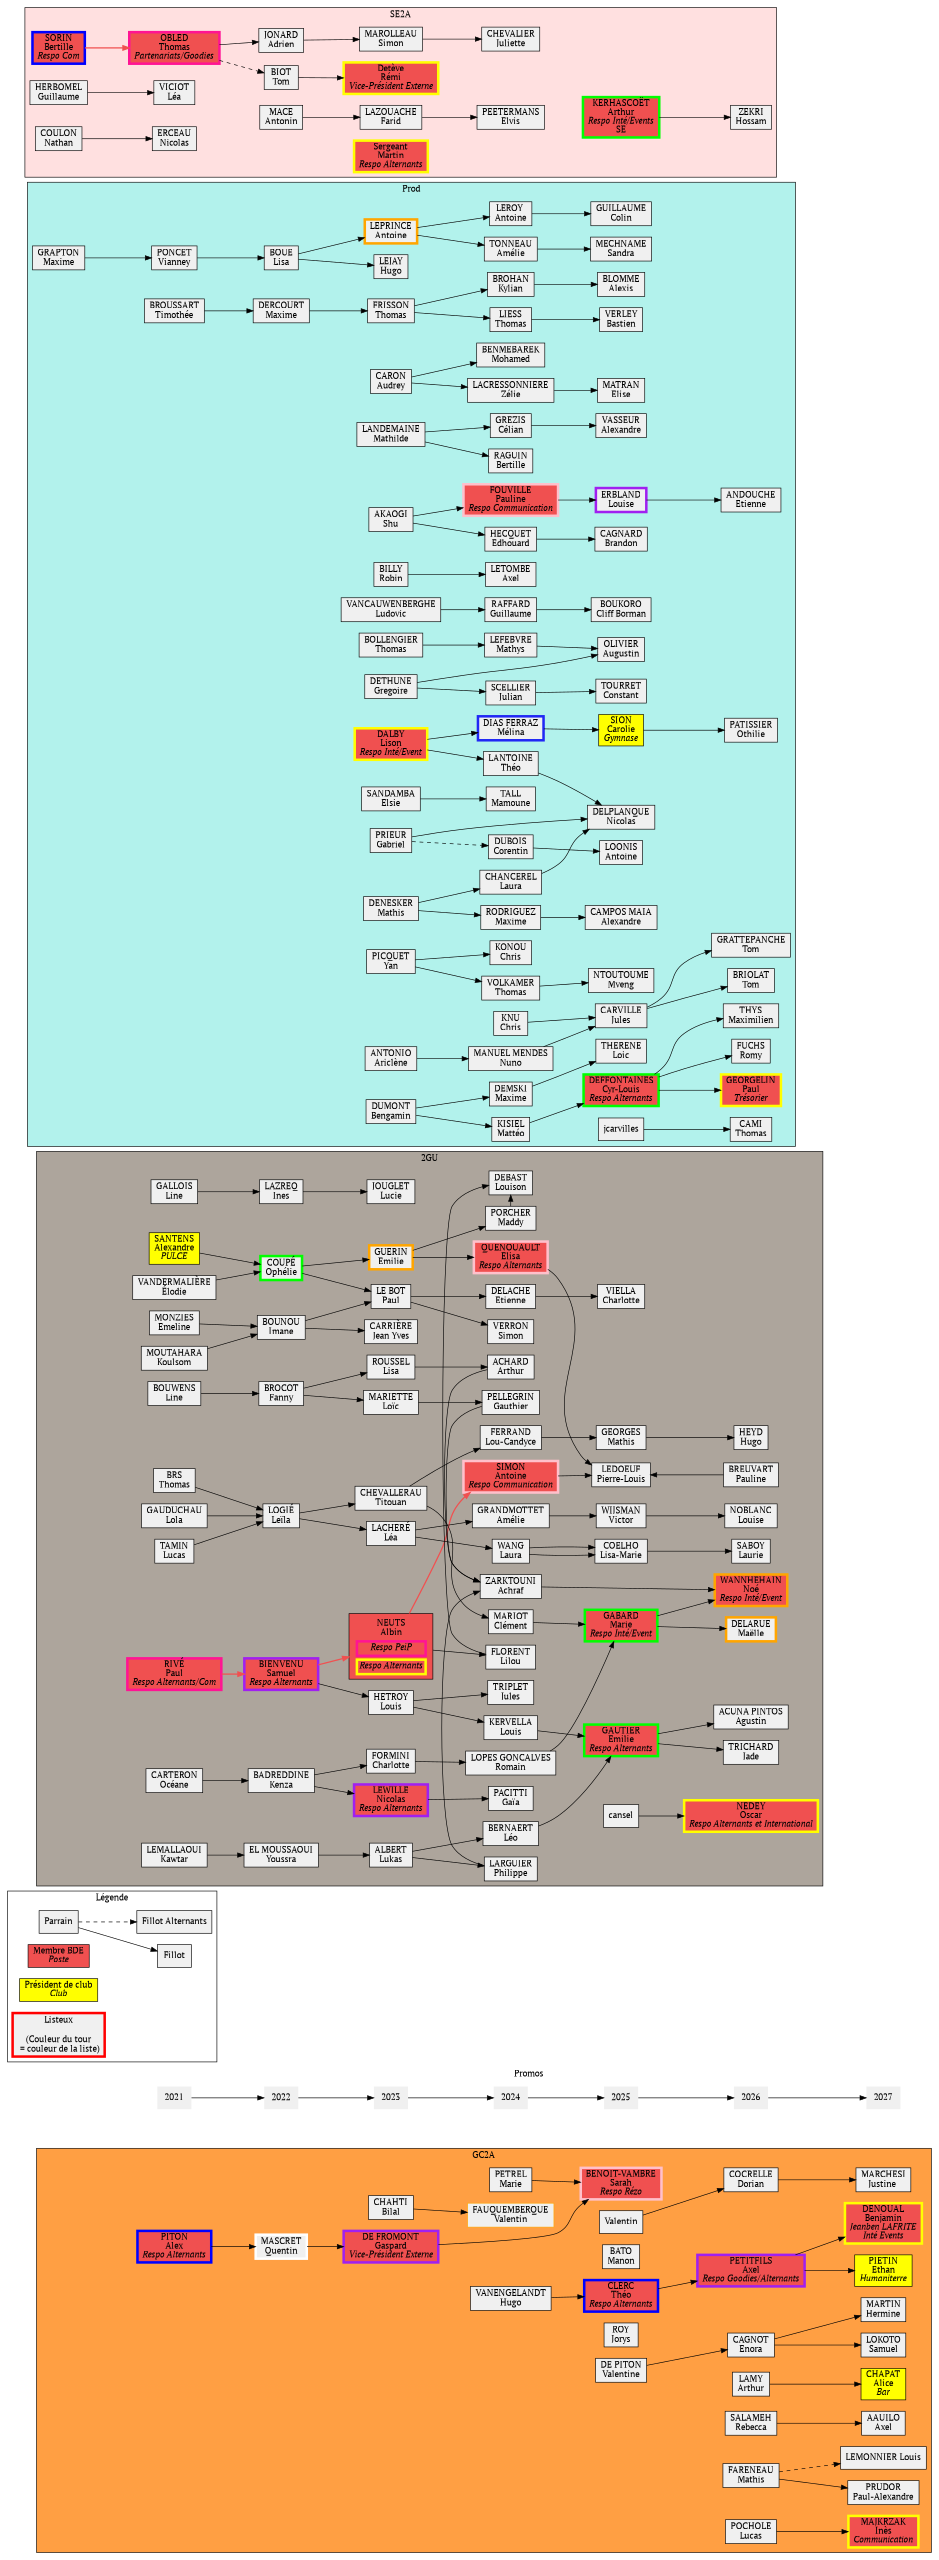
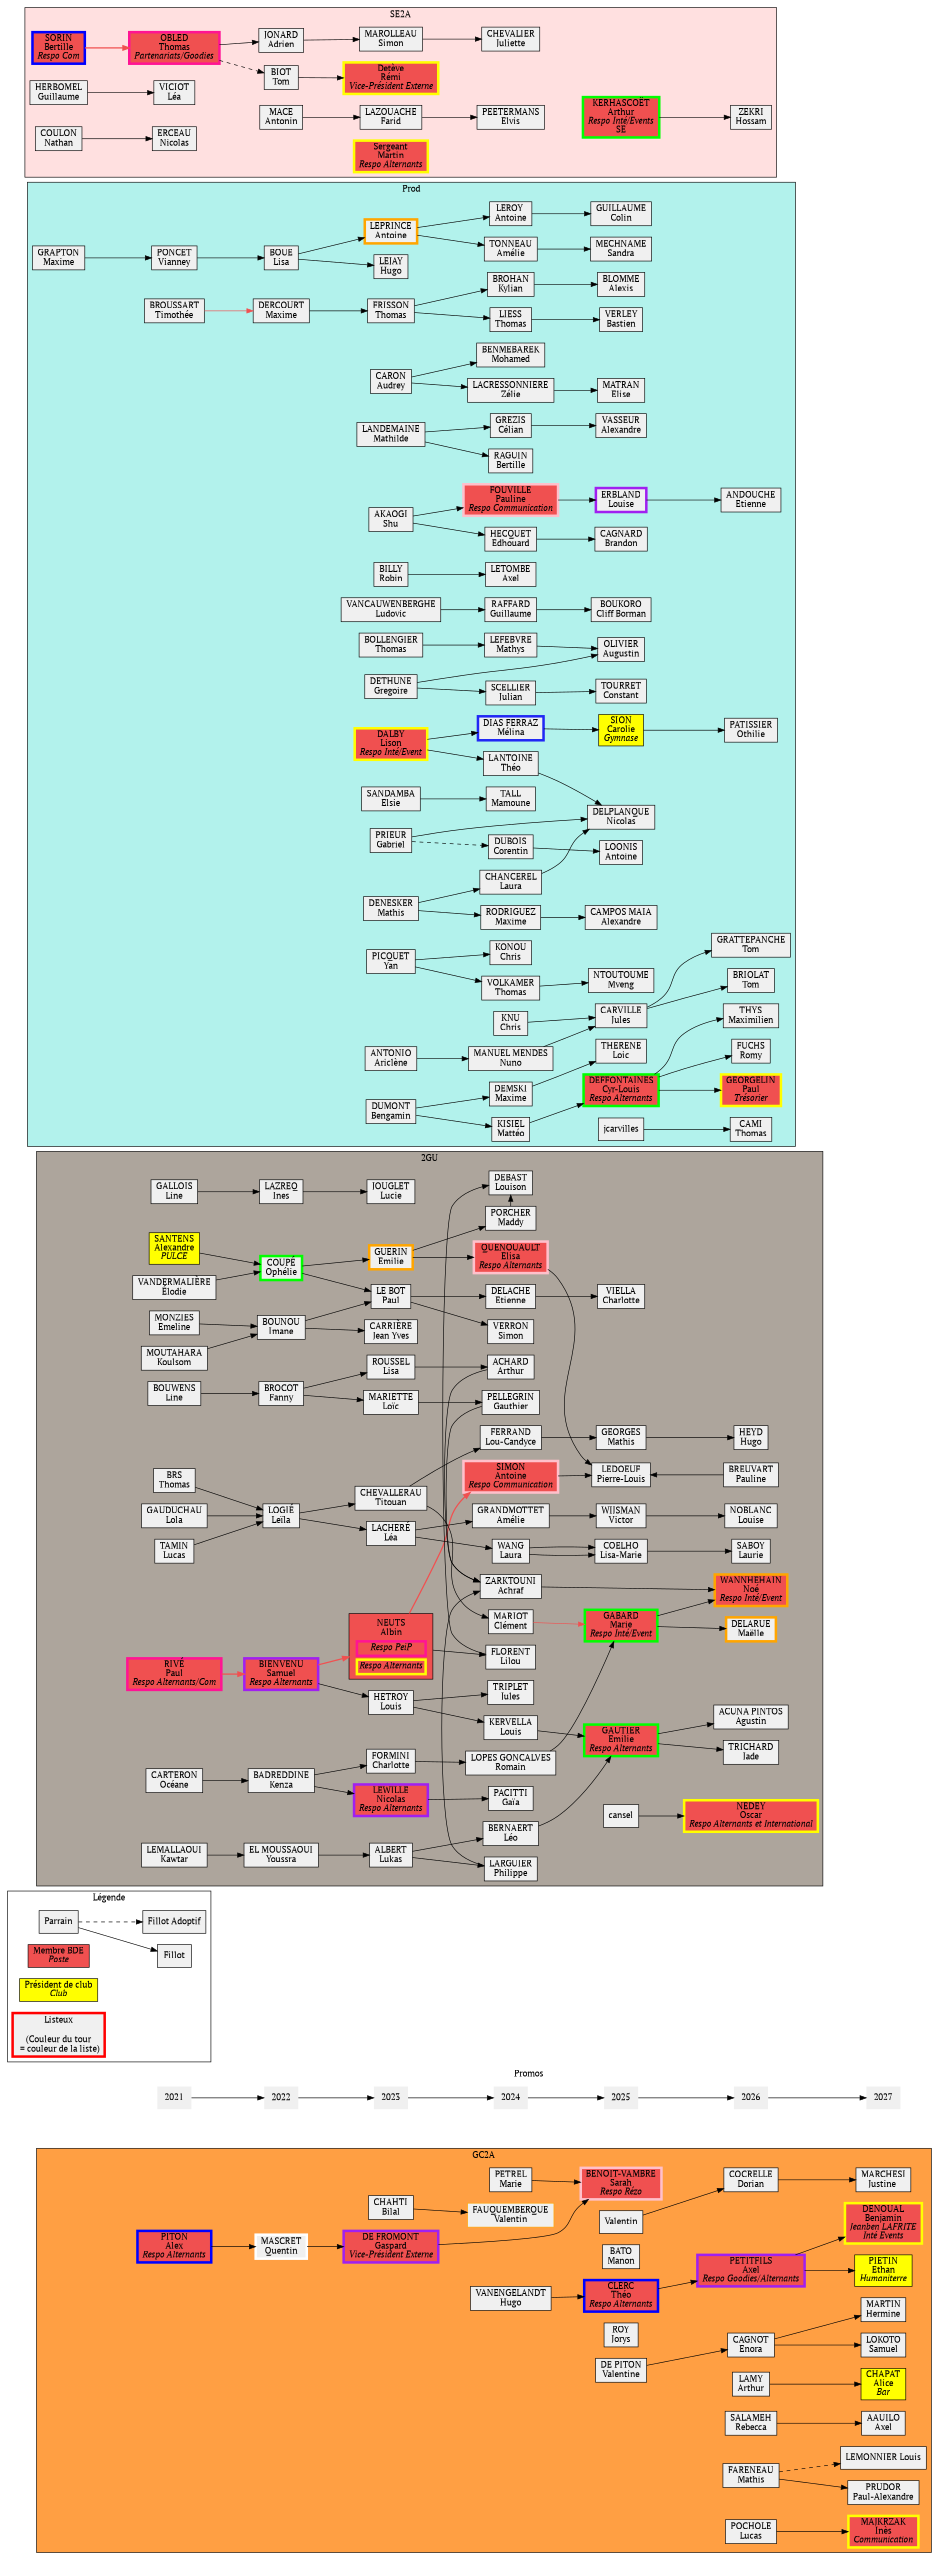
(226, 311) -> (226, 311)
(556, 1623) -> (556, 1623)
(174, 1922) -> (174, 1922)
